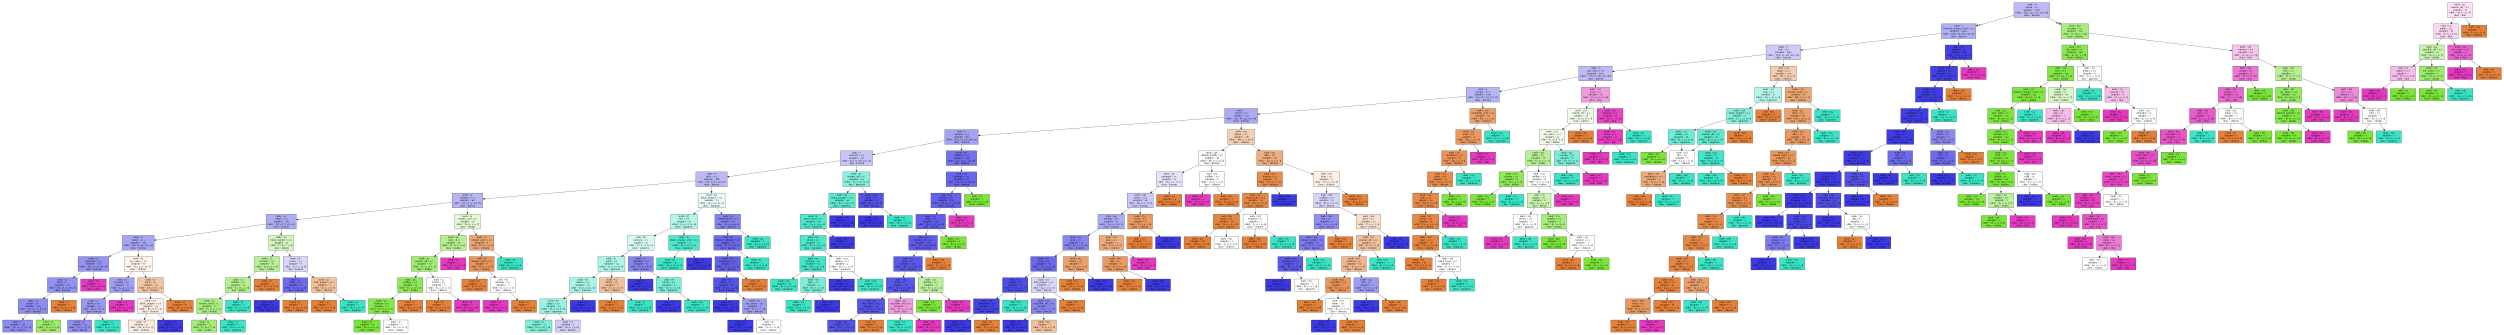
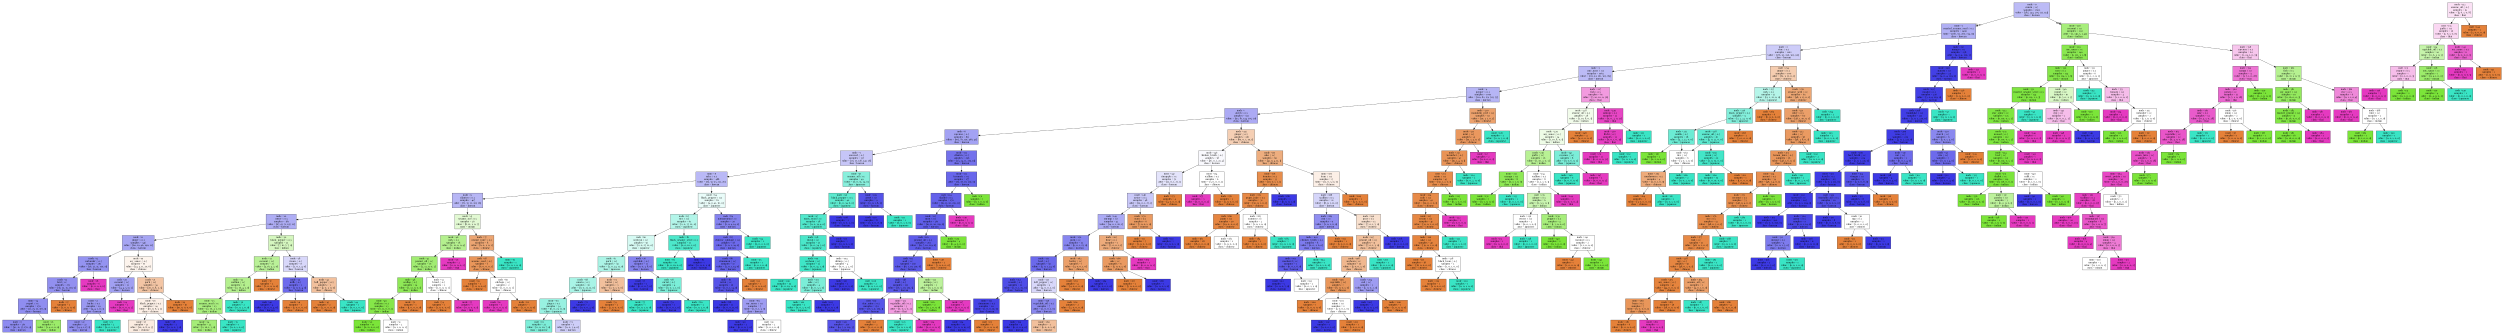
none -> (1812, 158)
(1769, 204) -> (1769, 204)
(1799, 210) -> none
(1015, 306) -> none
